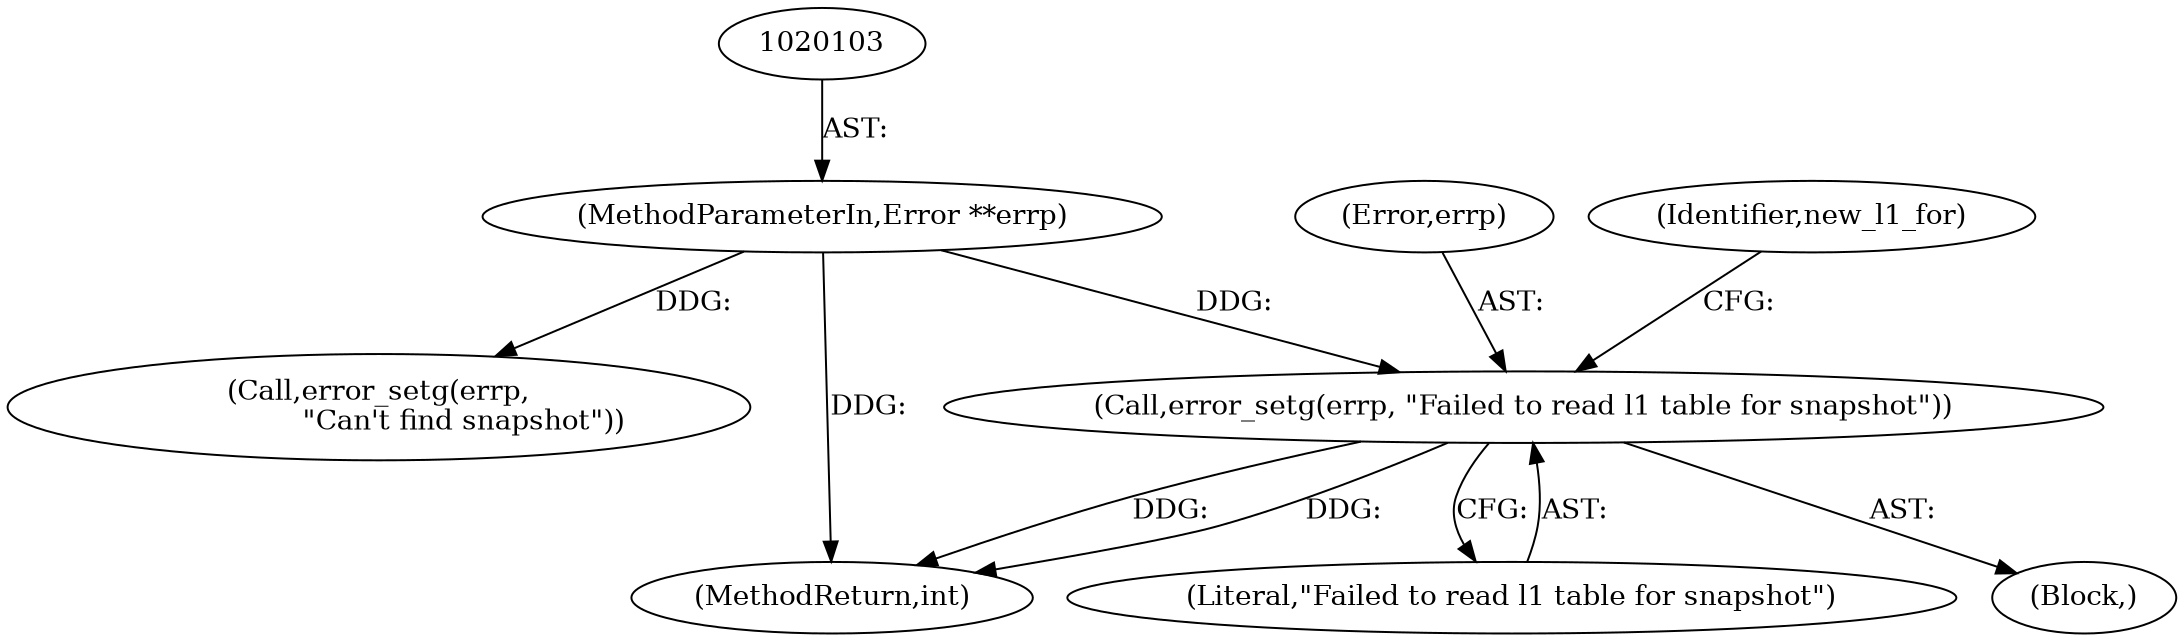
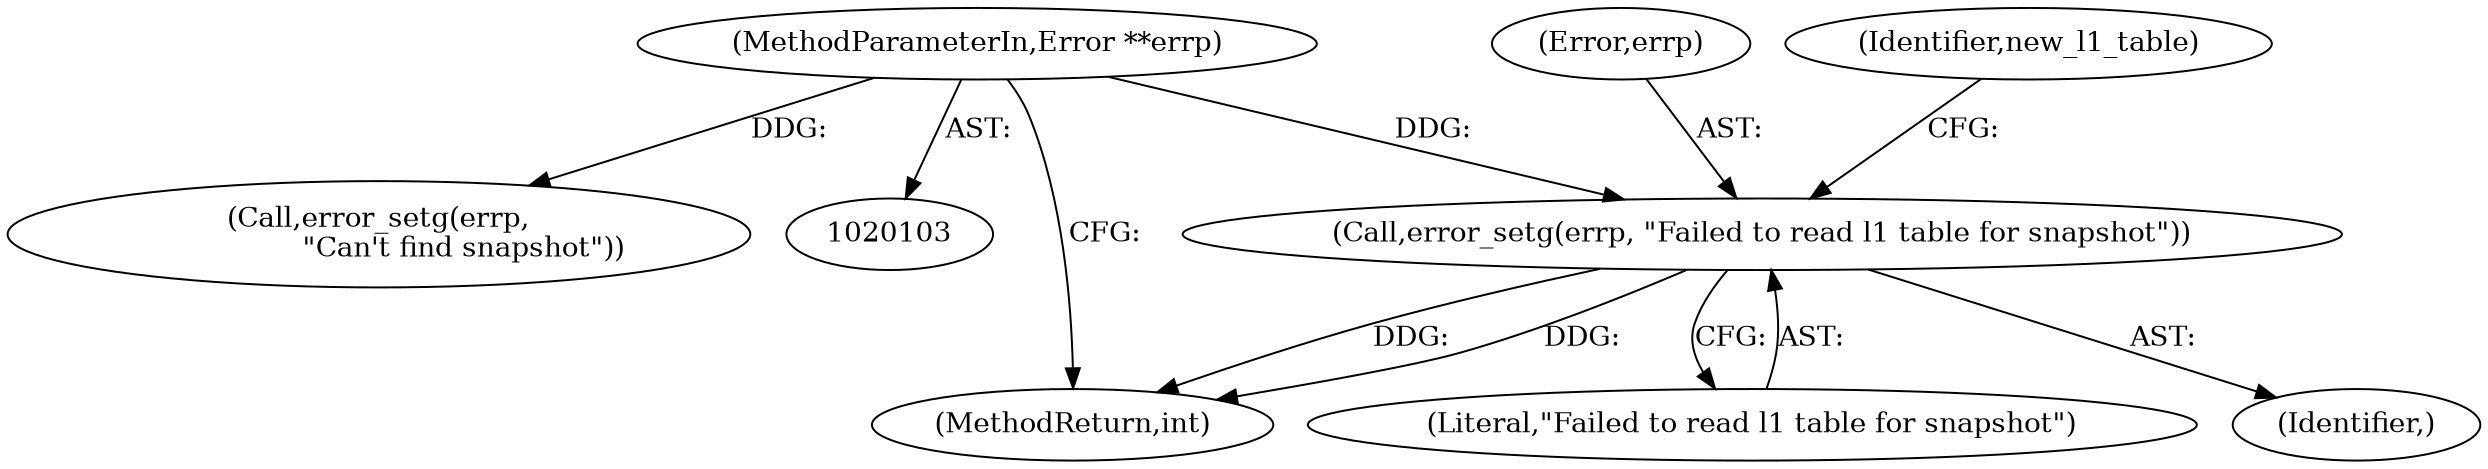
(822, 120) -> (938, 130)
(1812, 217) -> (2029, 44)
(873, 407) -> (1109, 234)
(2084, 598) -> (2357, 425)
